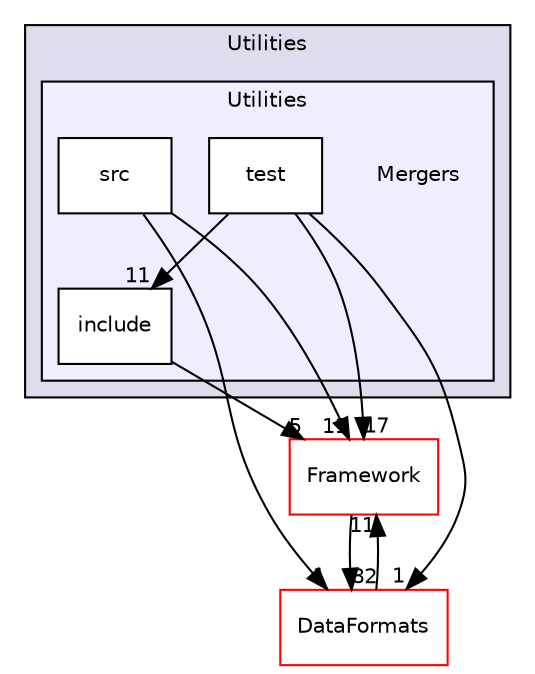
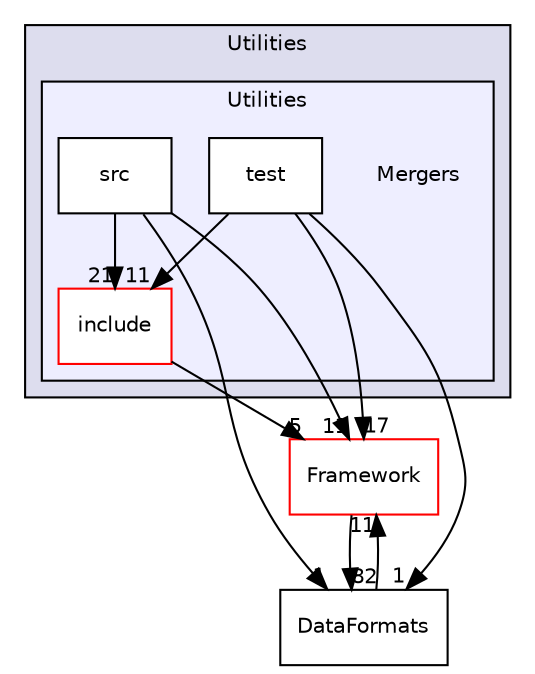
none -> (115, 241)
(115, 326) -> (115, 326)
(364, 628) -> (364, 628)
